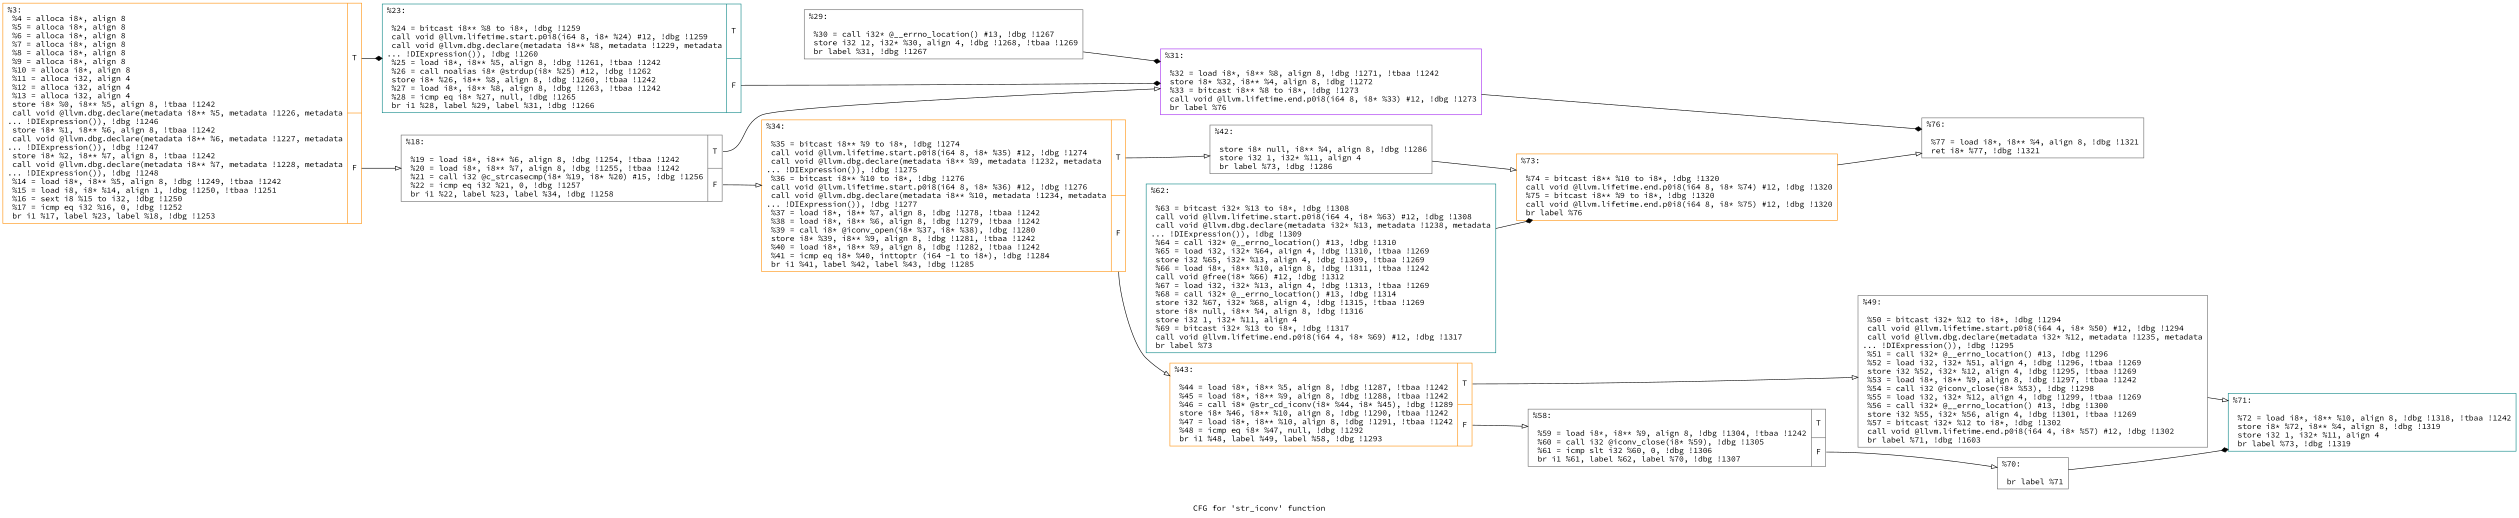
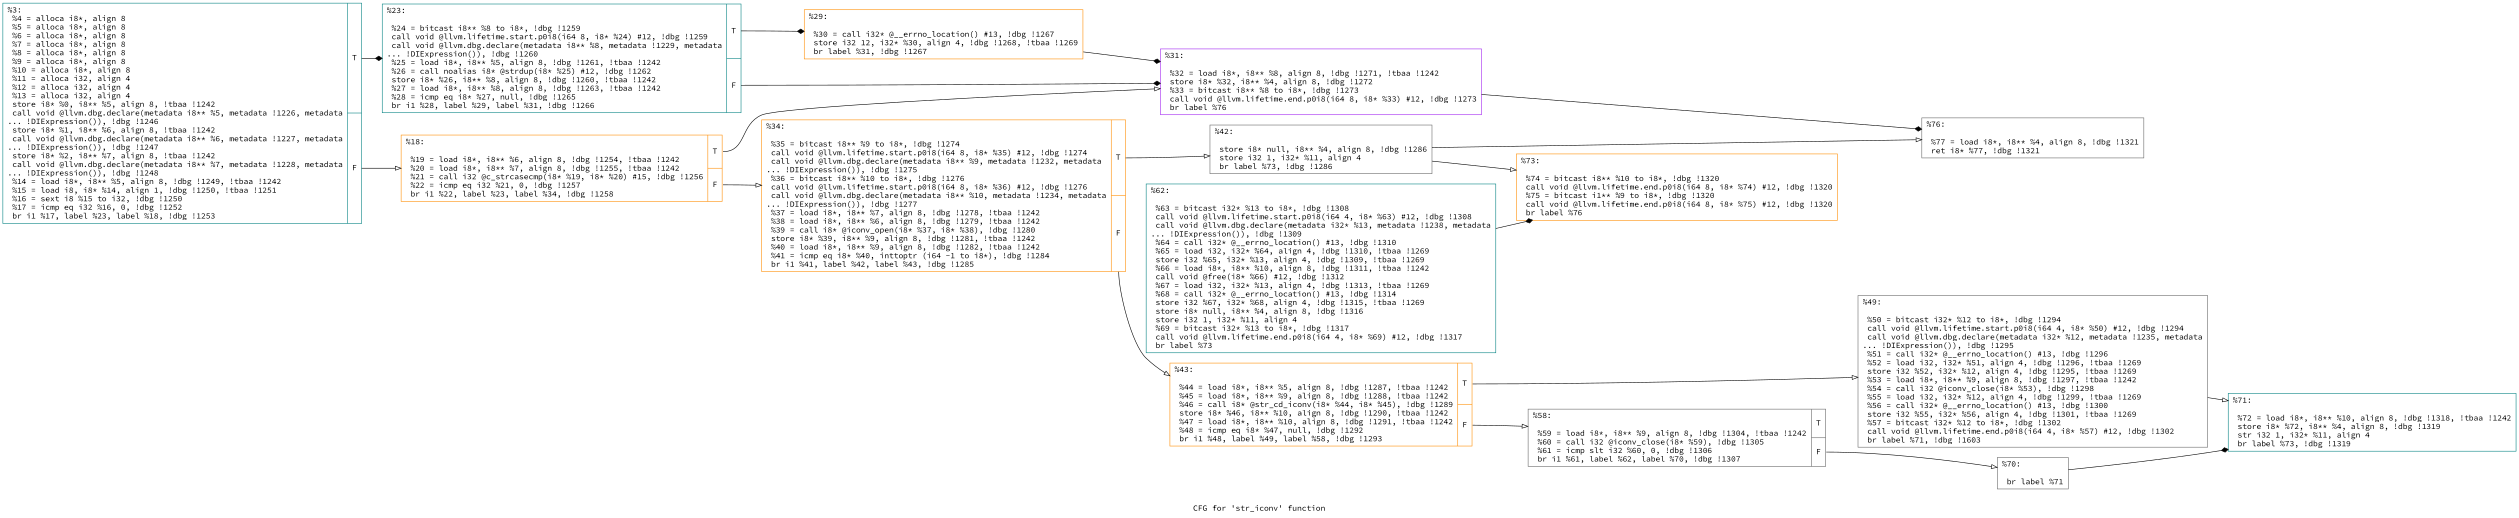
none -> (769, 31)
(944, 34) -> (944, 34)
(182, 113) -> (182, 113)
(1877, 159) -> (1674, 144)
(562, 168) -> (562, 168)
(1618, 196) -> (1618, 196)
(2306, 435) -> (2301, 435)
